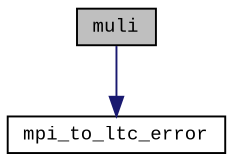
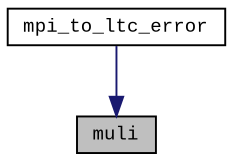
(116, 71) -> (116, 71)
